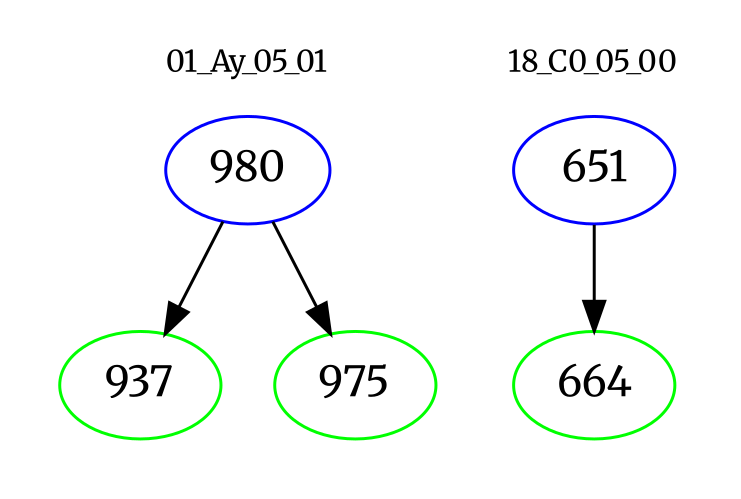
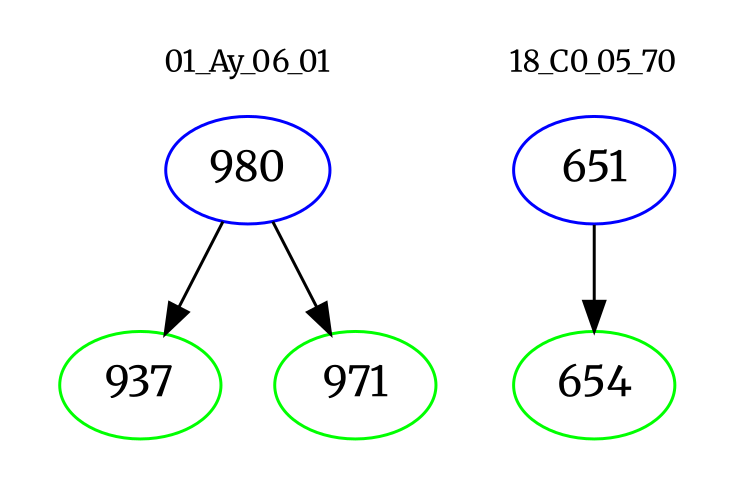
(248, 64) -> (248, 64)
(594, 64) -> (594, 64)
(355, 385) -> (355, 385)
(594, 385) -> (594, 385)
